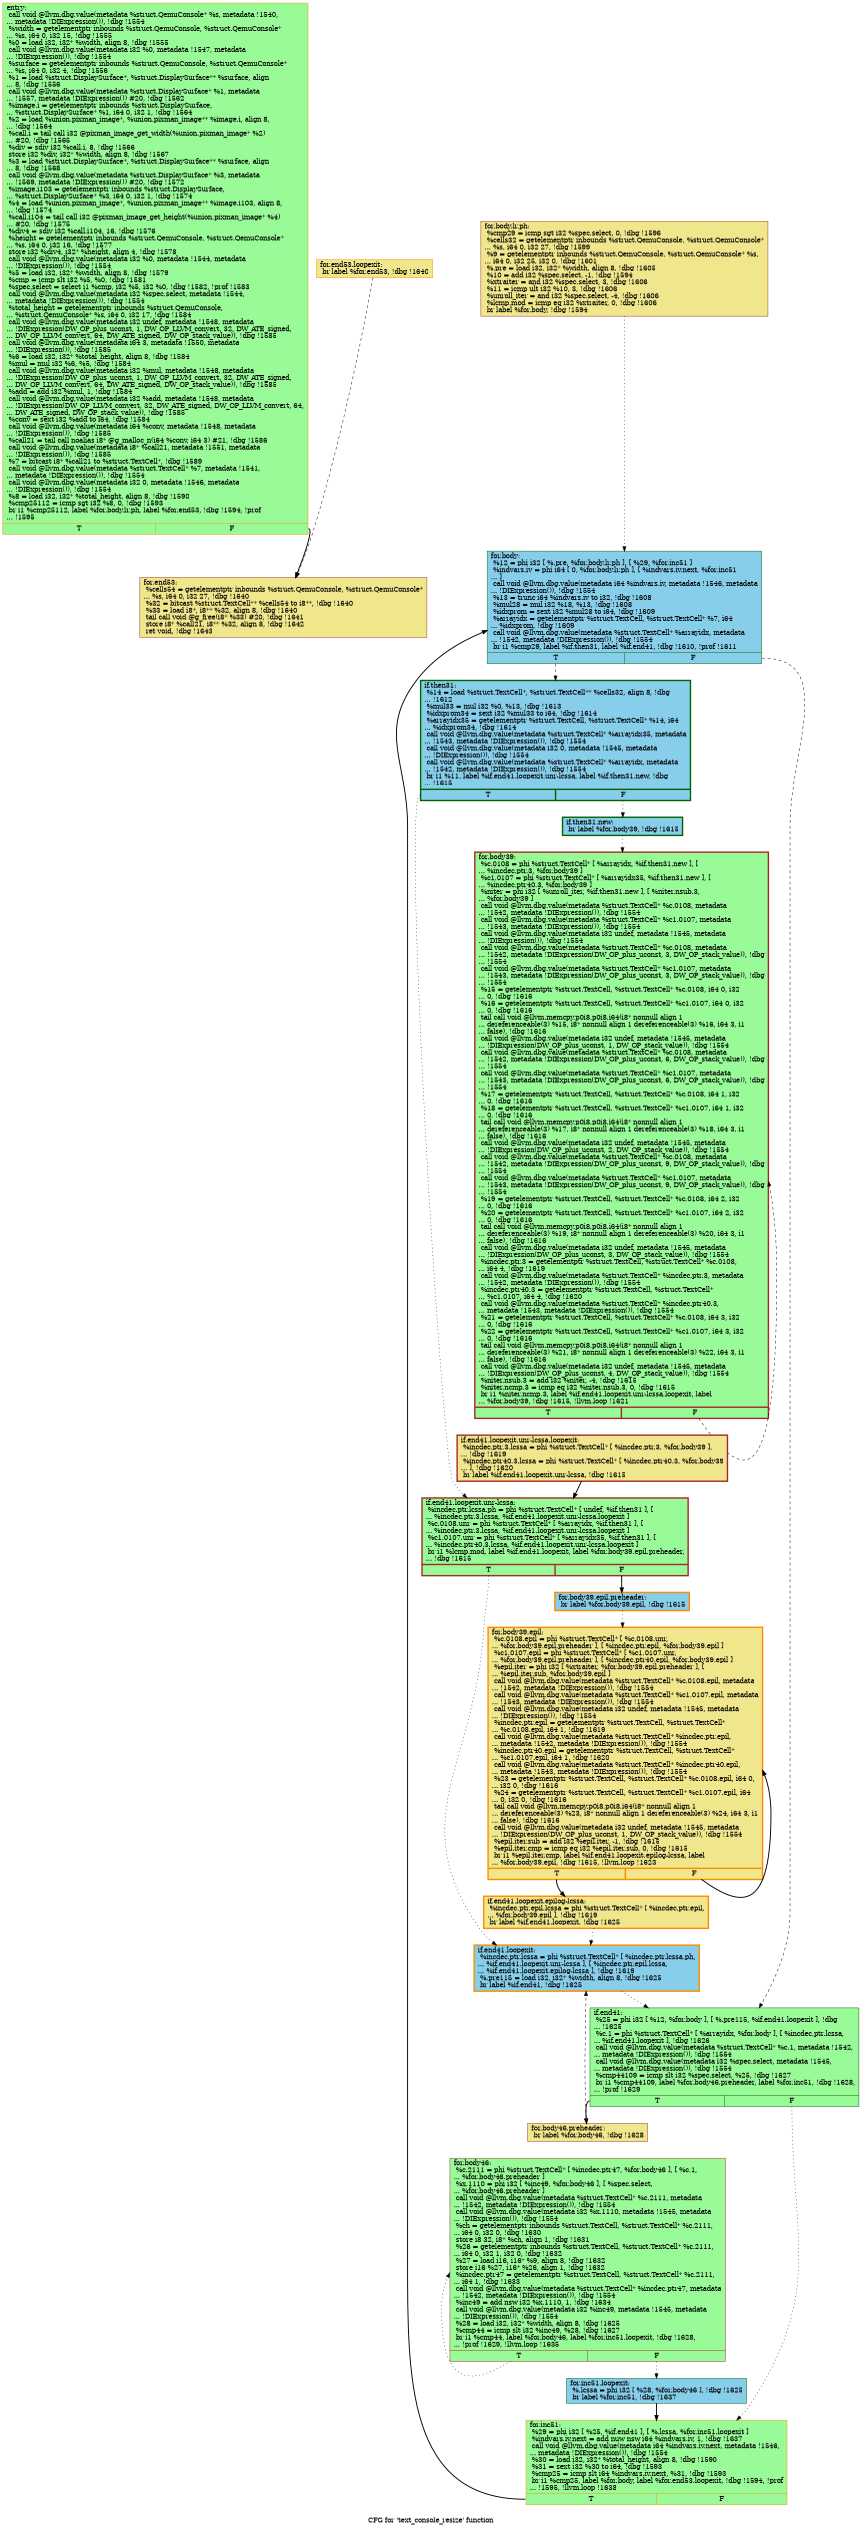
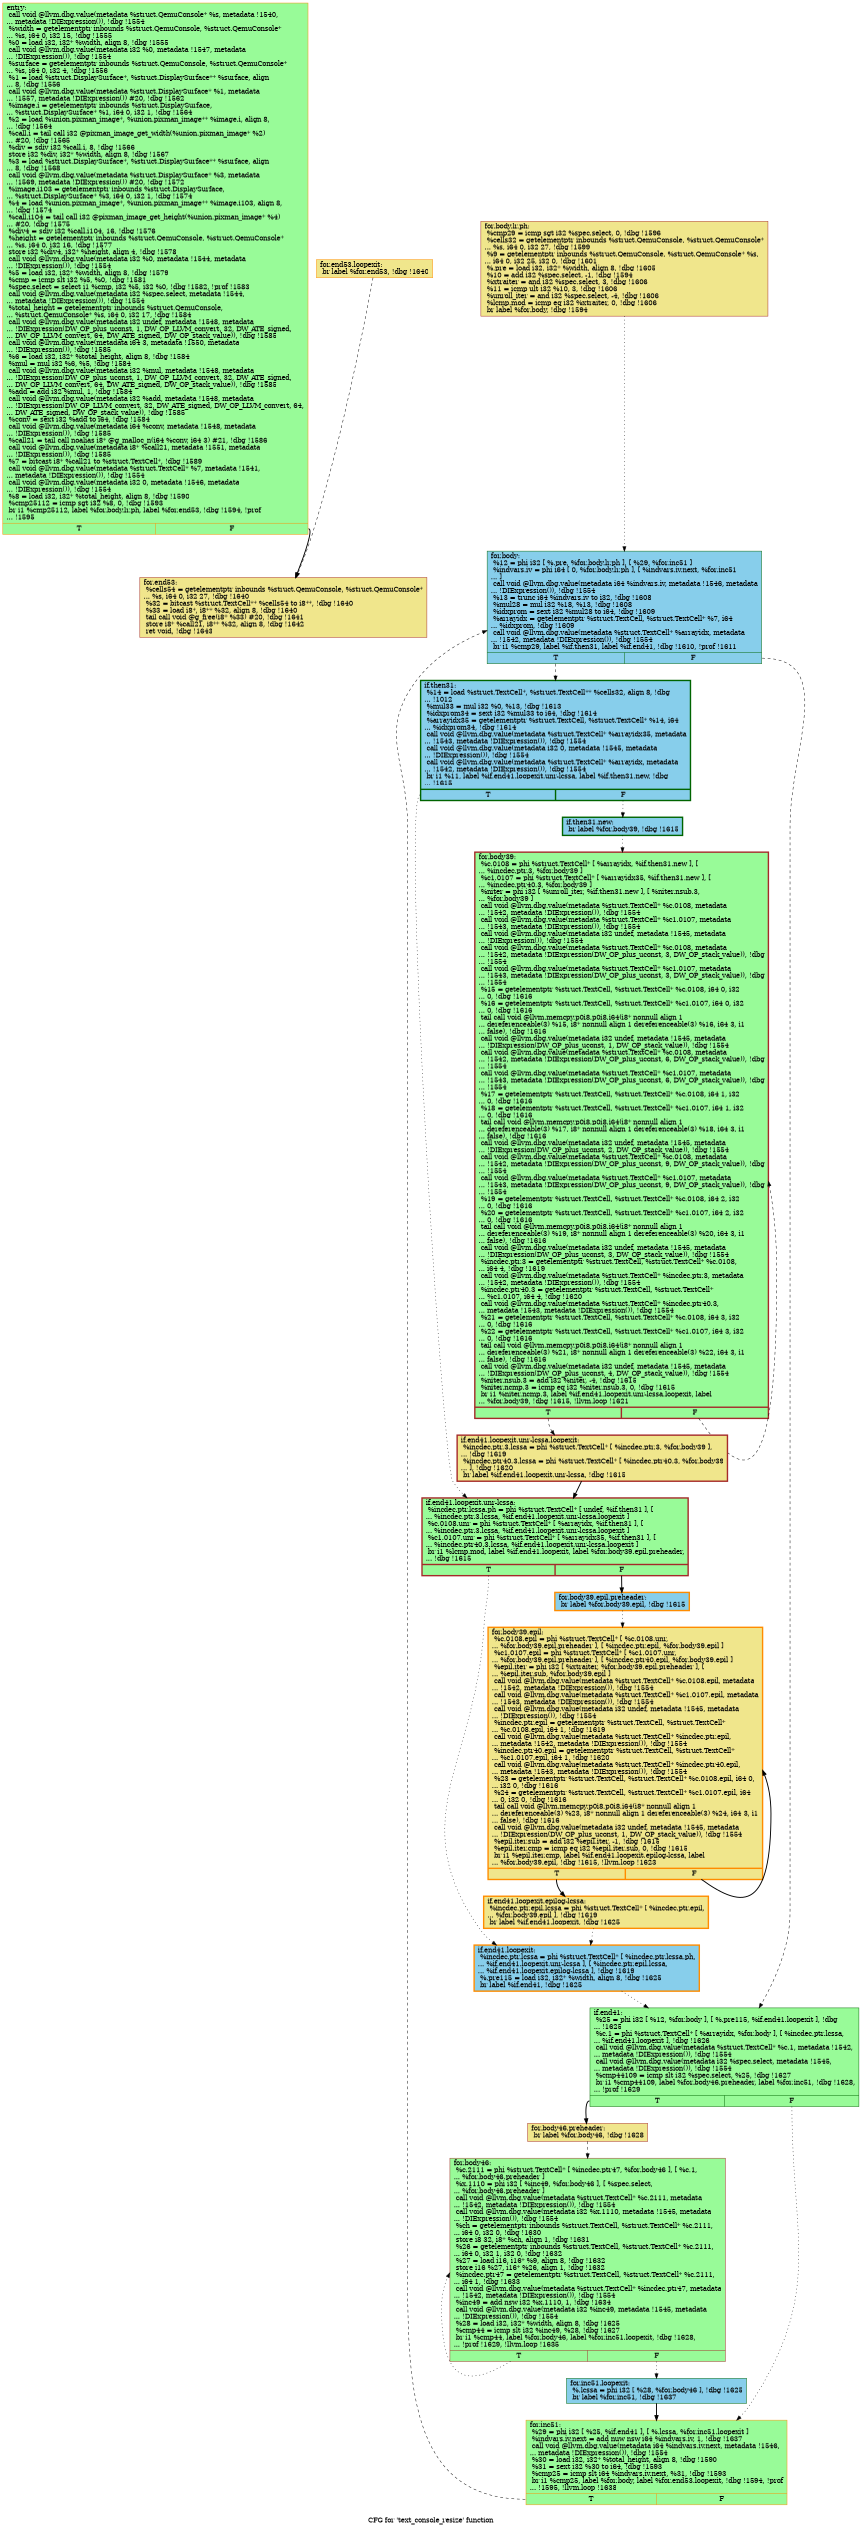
(439, 700) -> (439, 700)
none -> (549, 1425)
(408, 1578) -> (408, 1578)
(585, 2060) -> (588, 2147)
